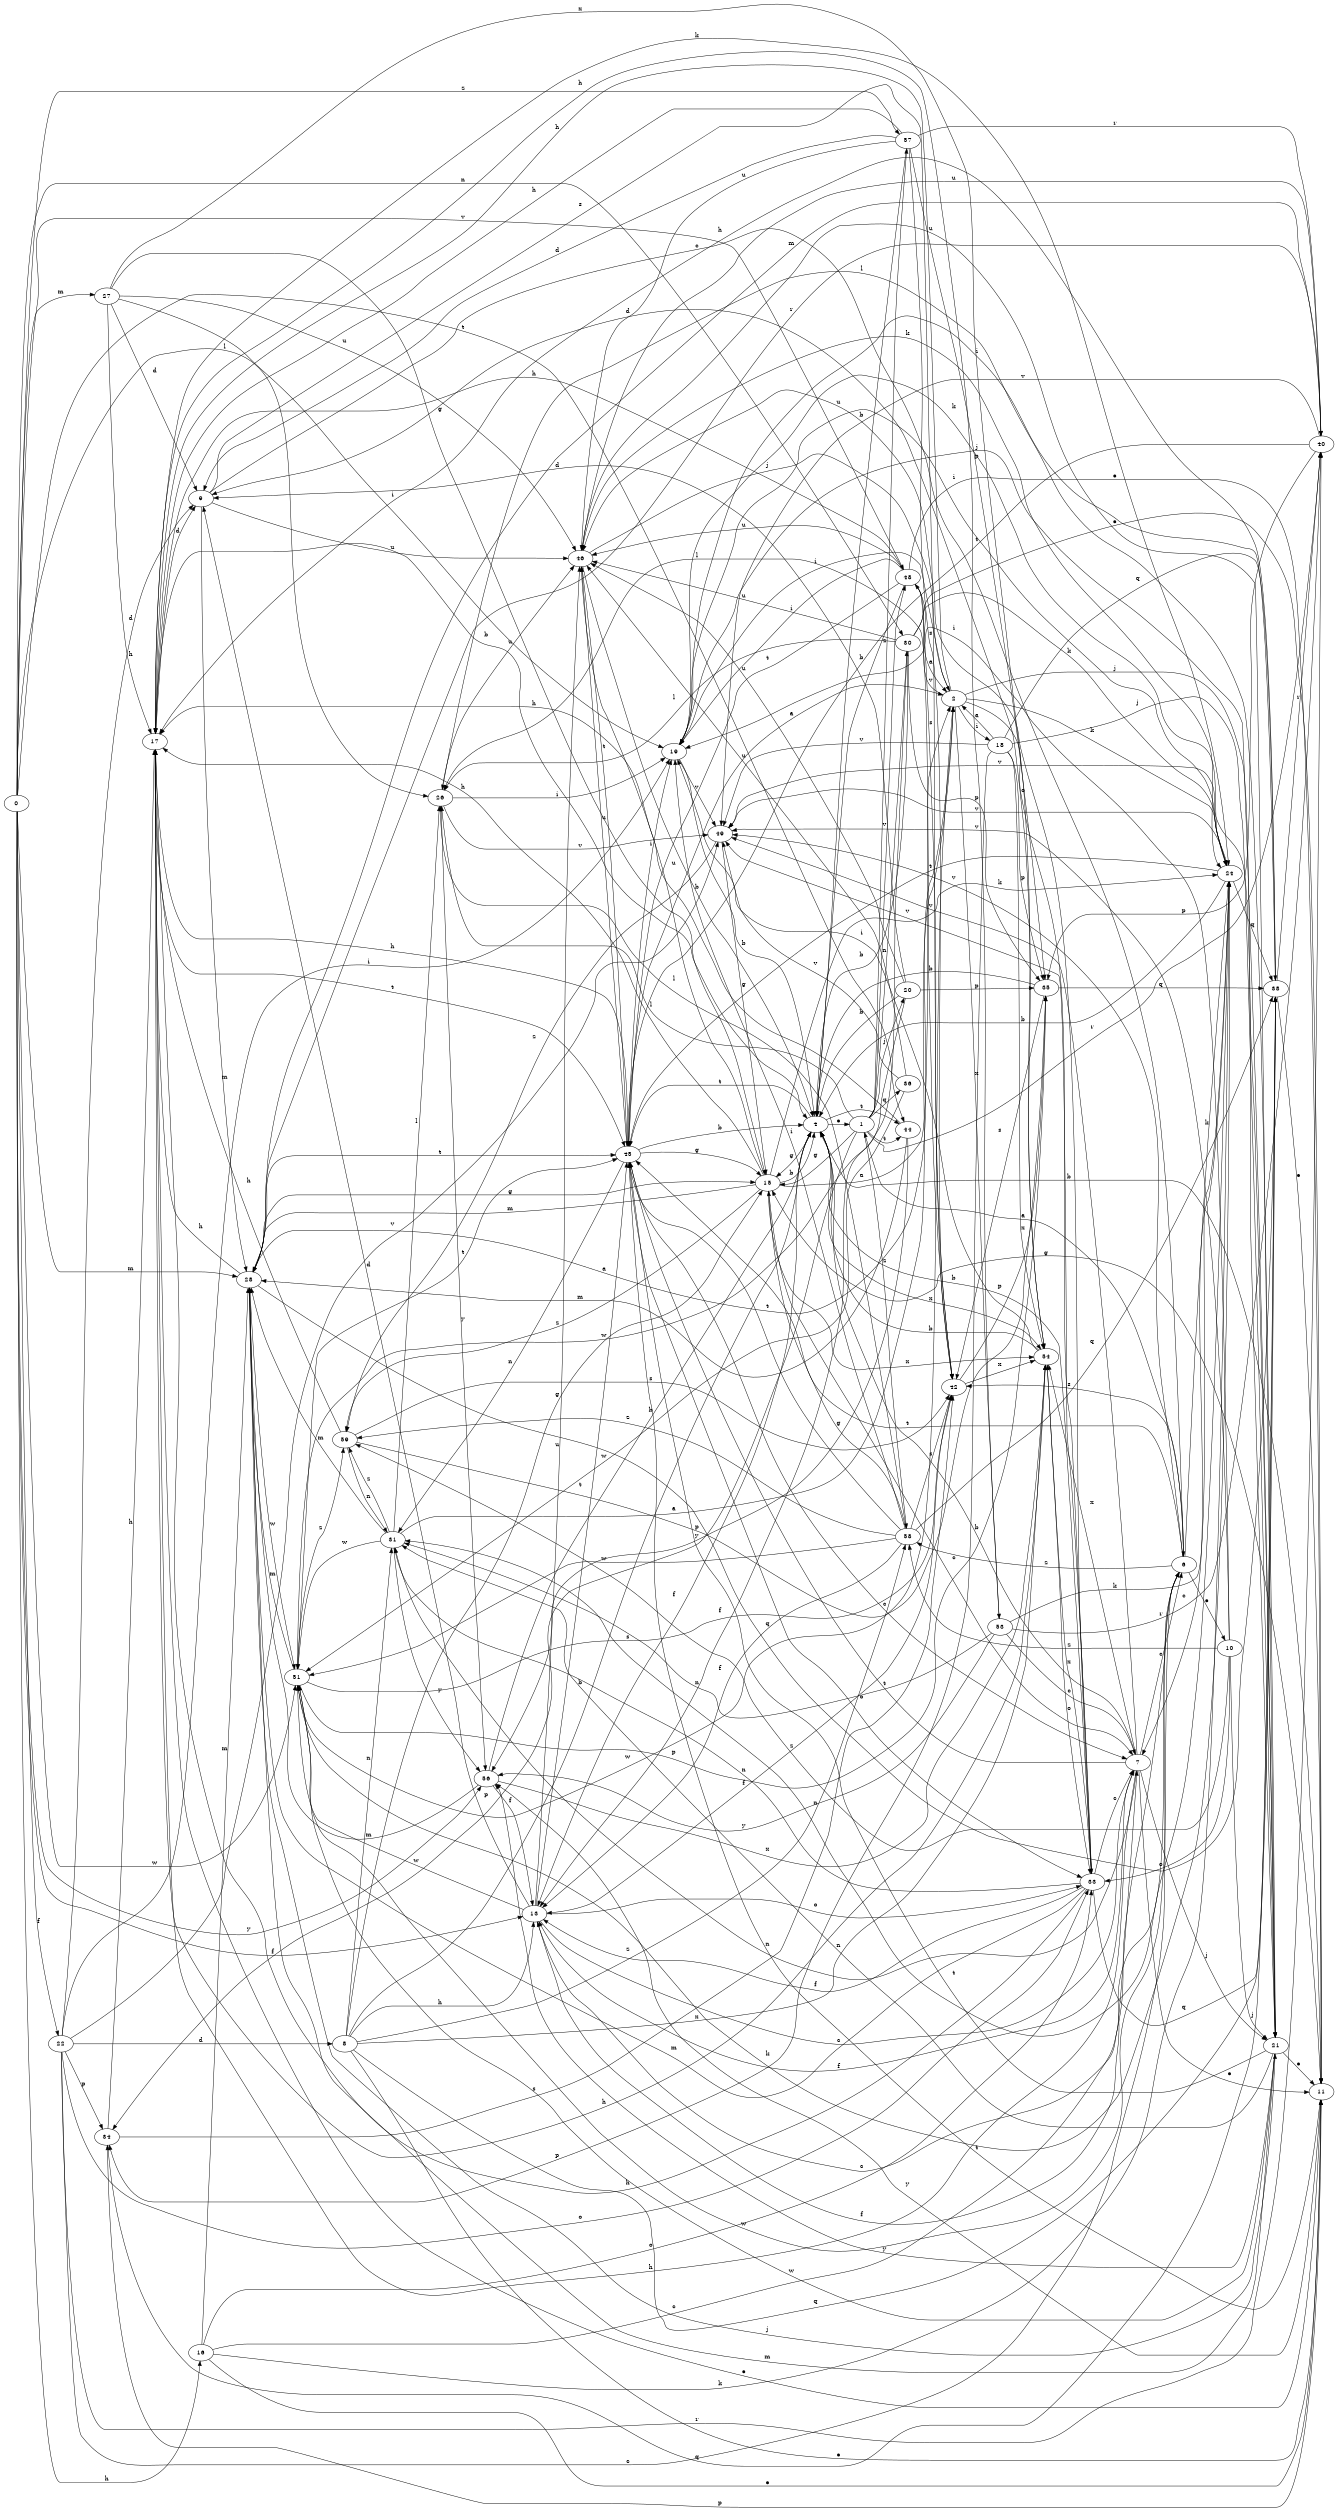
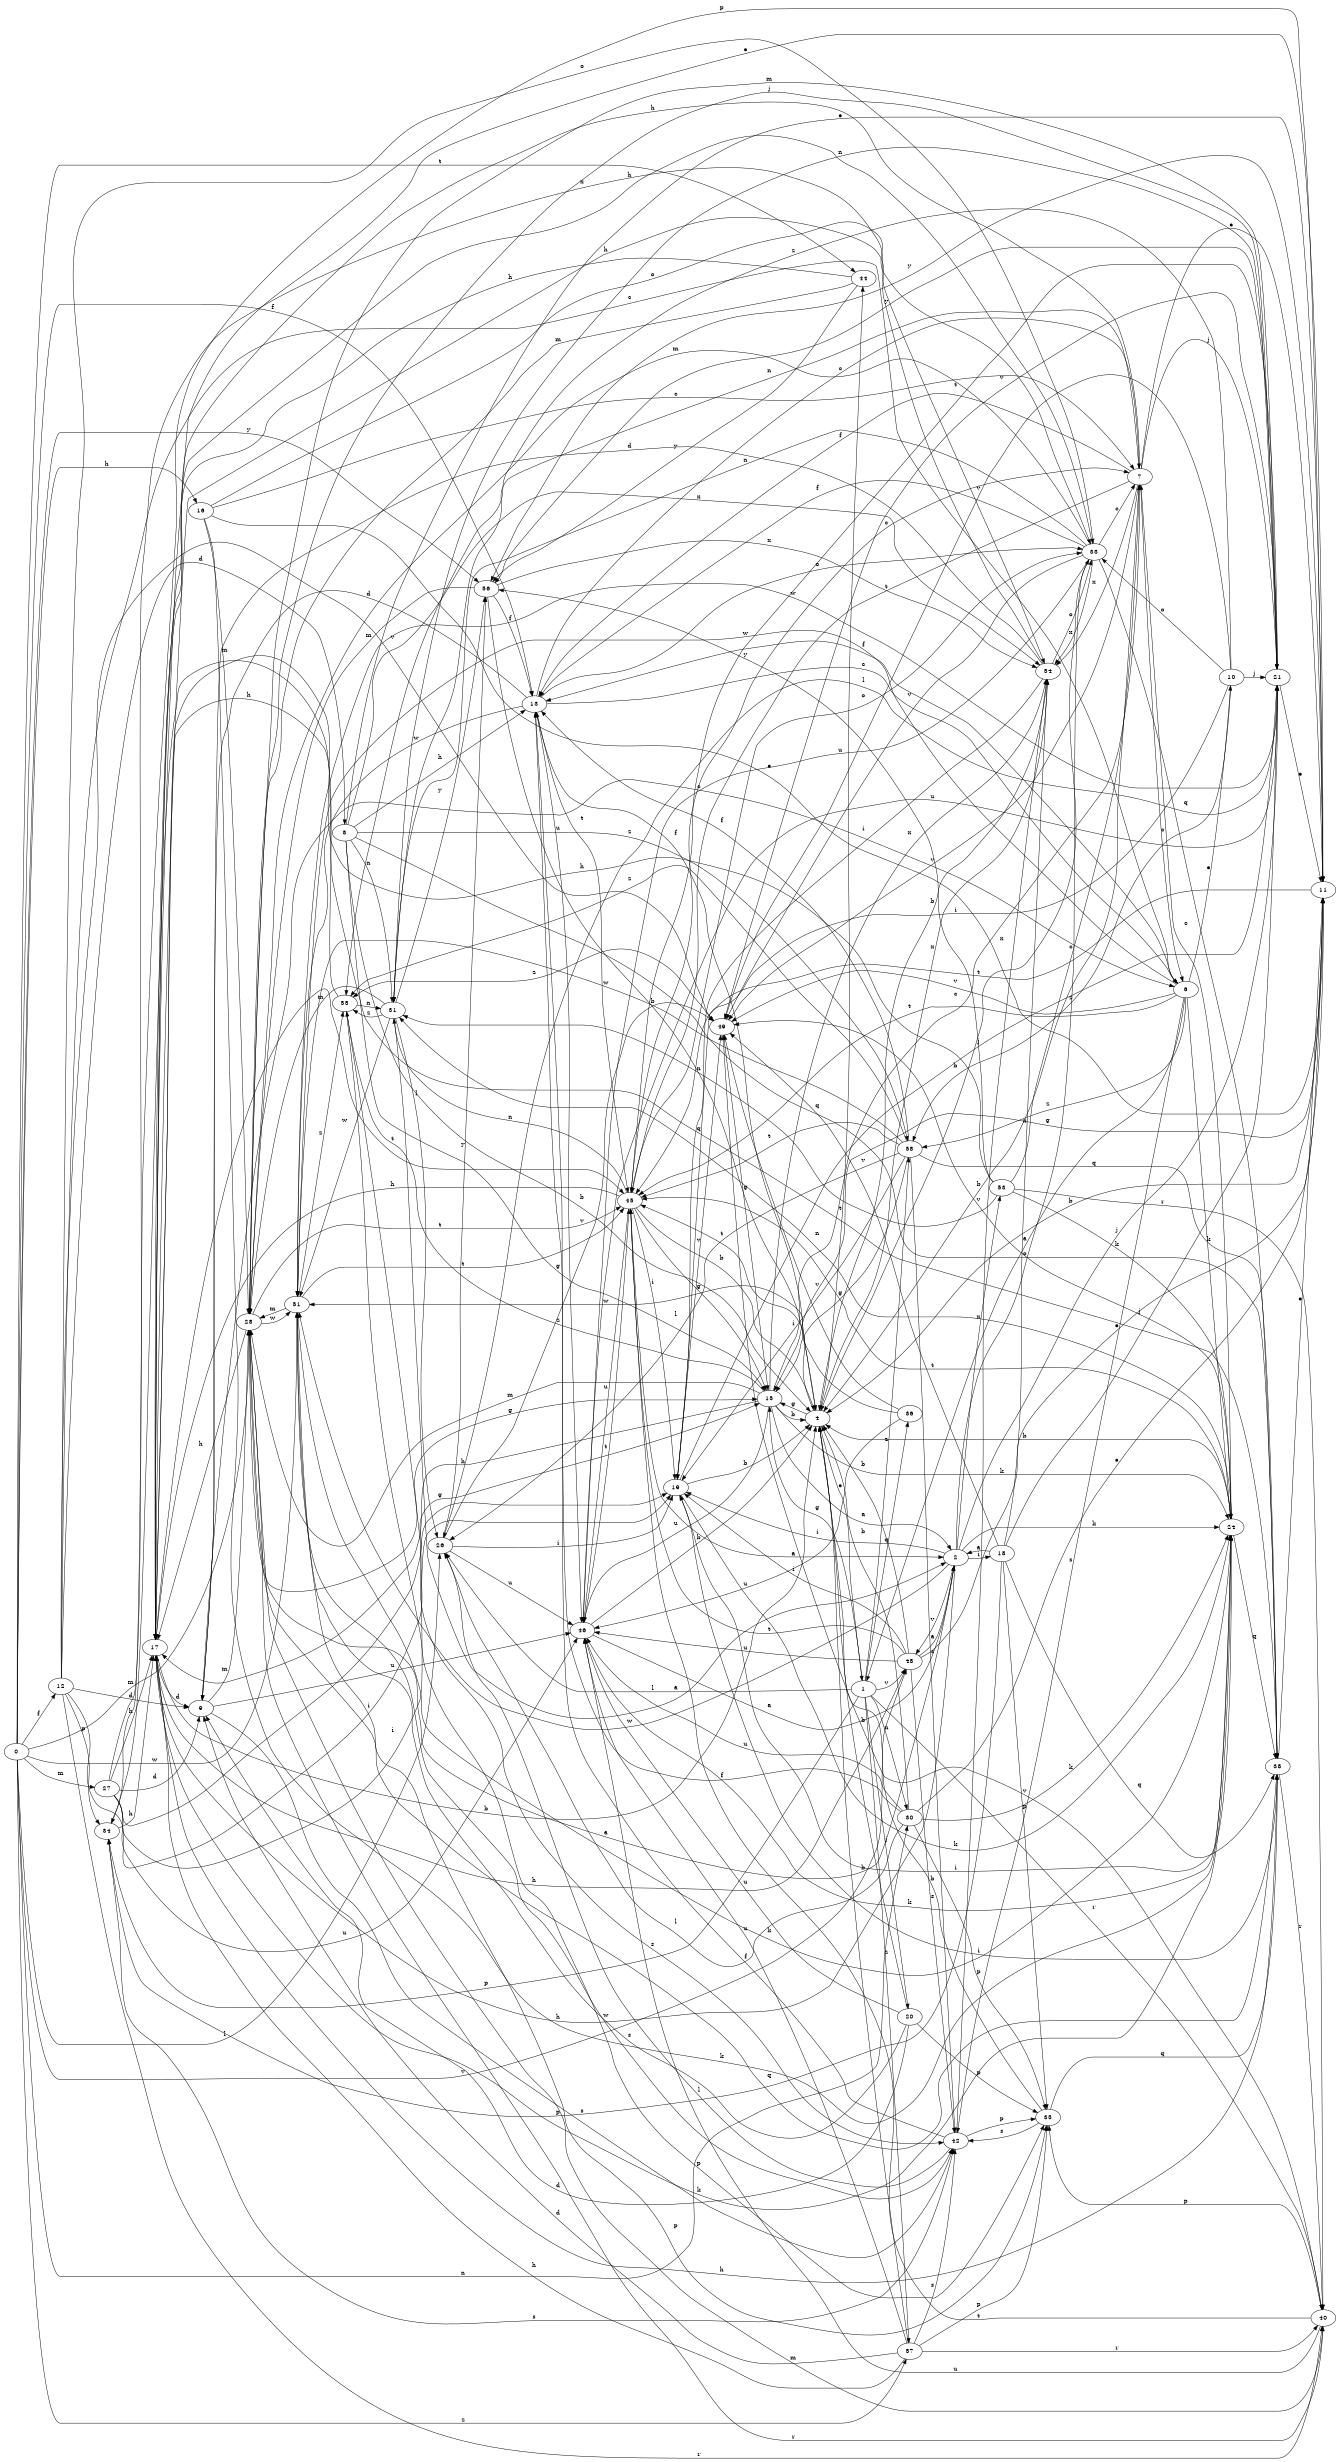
(768, 465) -> (770, 1705)
(884, 1143) -> none
(345, 1440) -> (345, 1003)
(61, 2044) -> (61, 1686)
